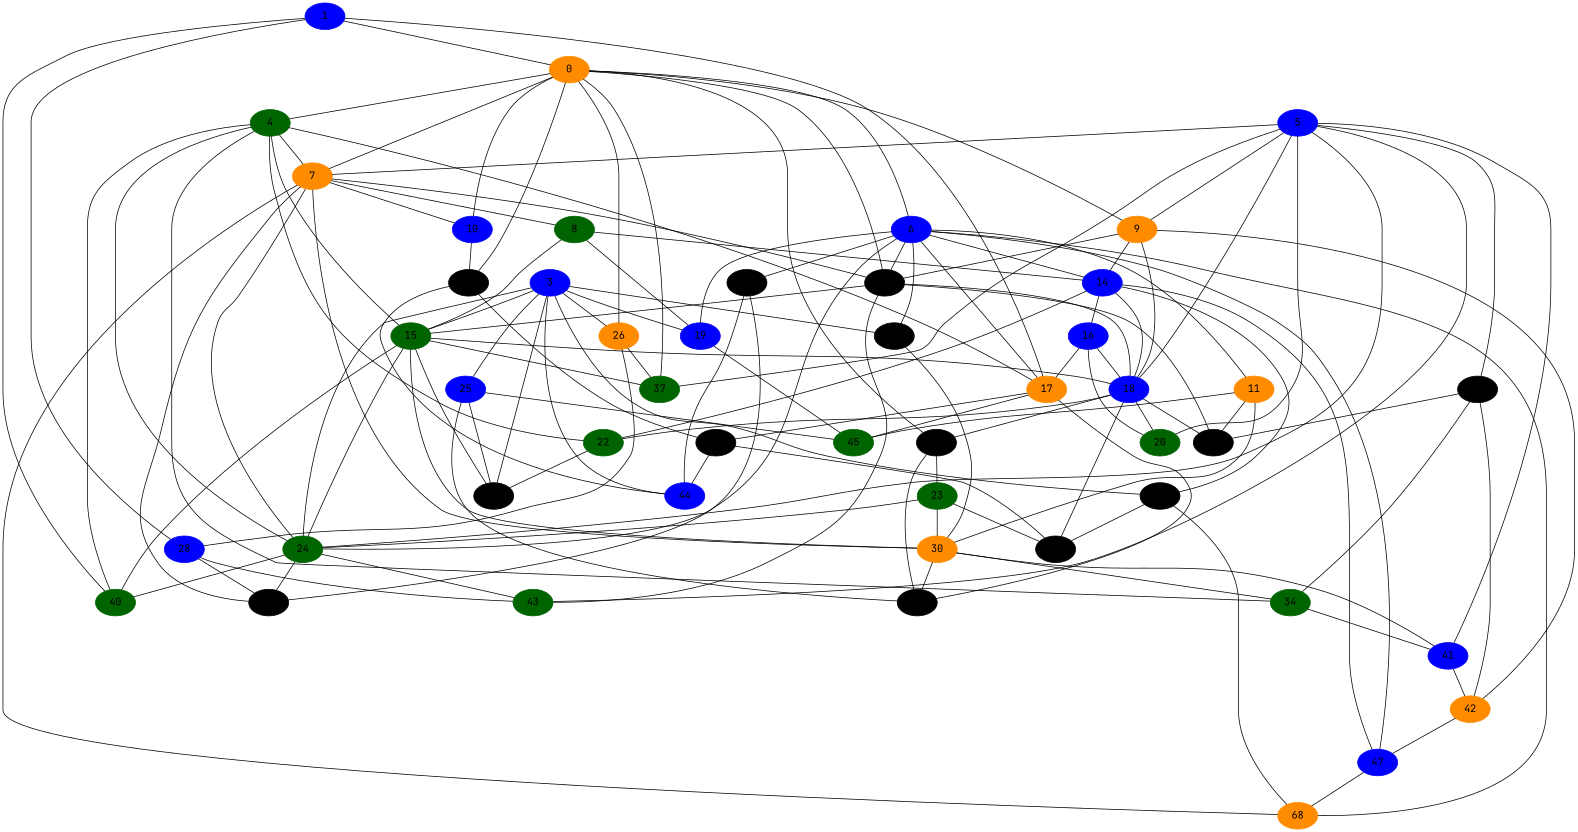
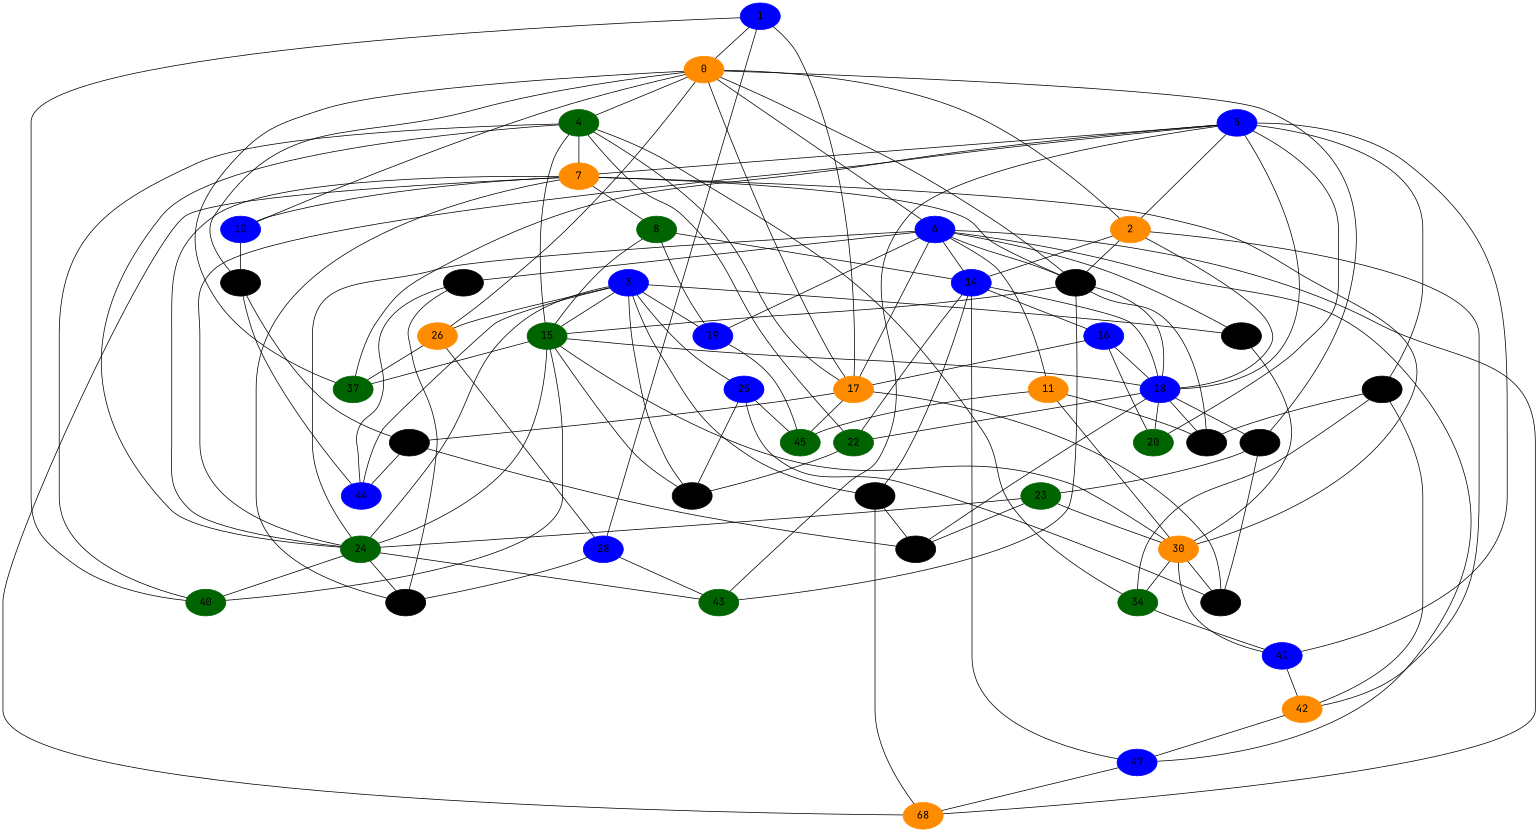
(441, 123) -> (771, 233)
(1137, 229) -> (1130, 229)
